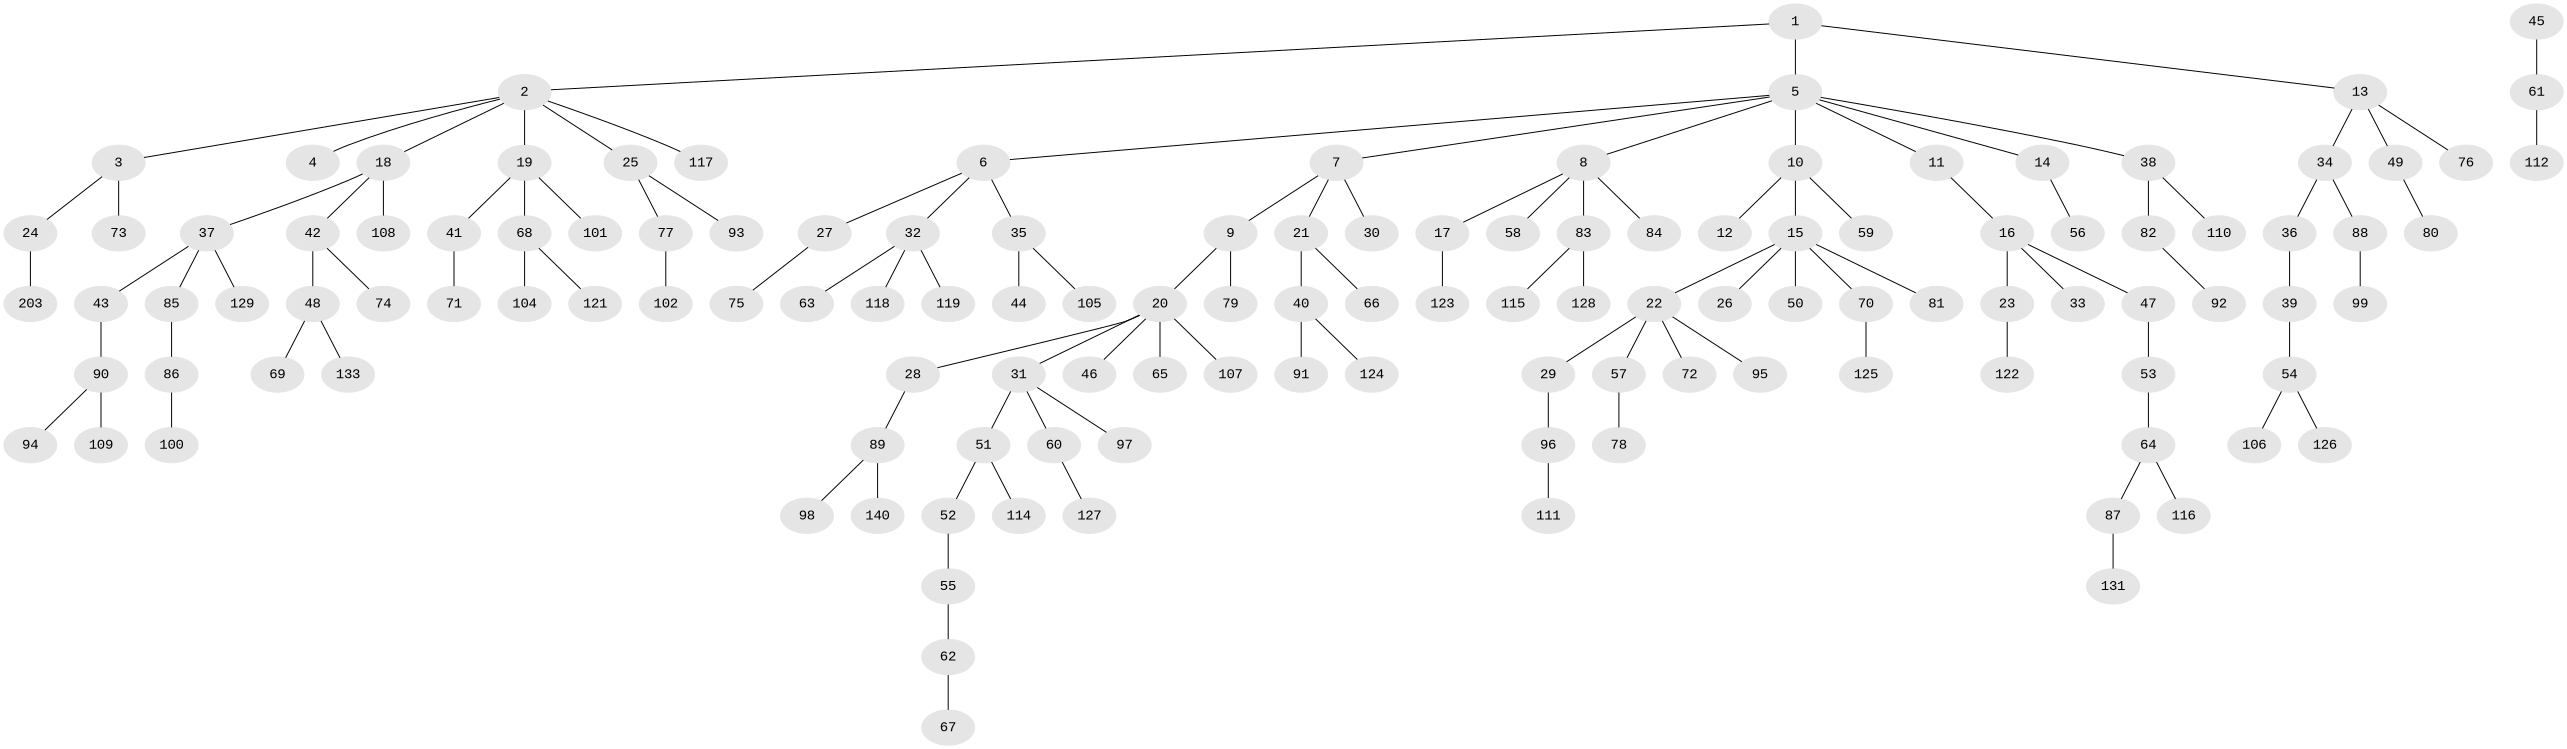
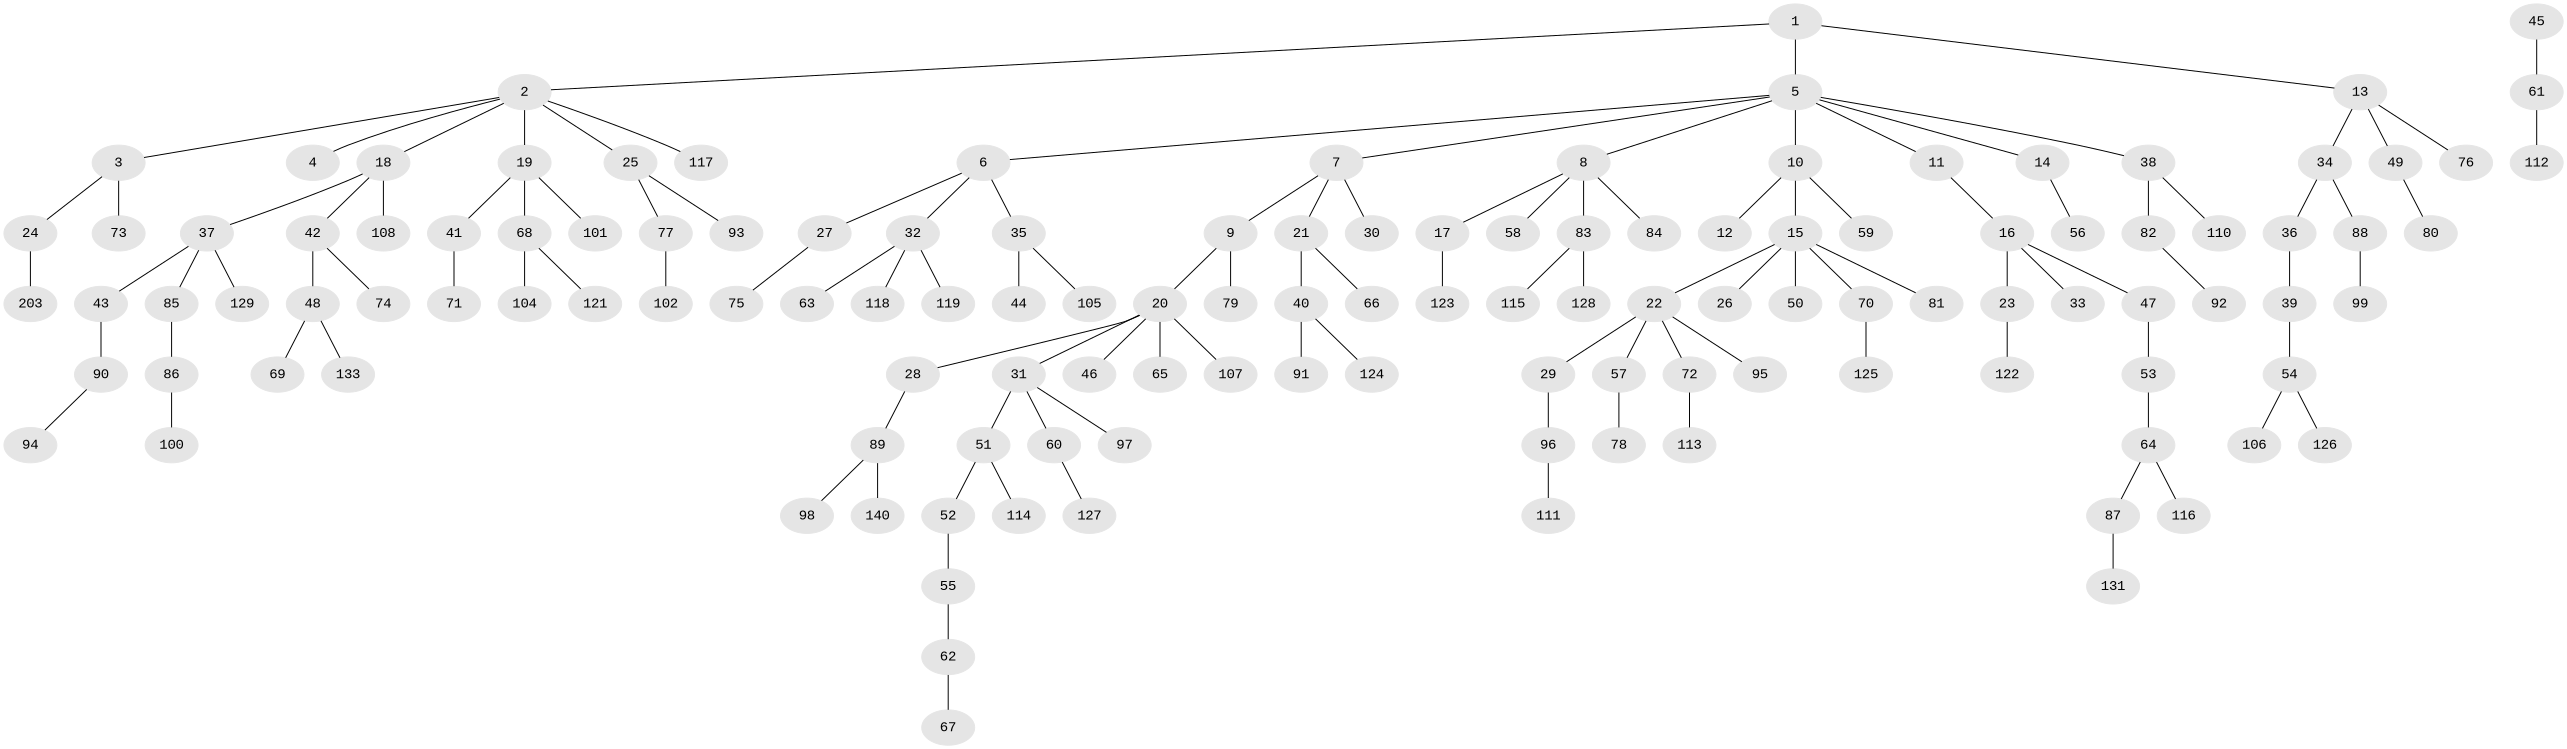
(101, 445) -> none
none -> (1689, 445)
